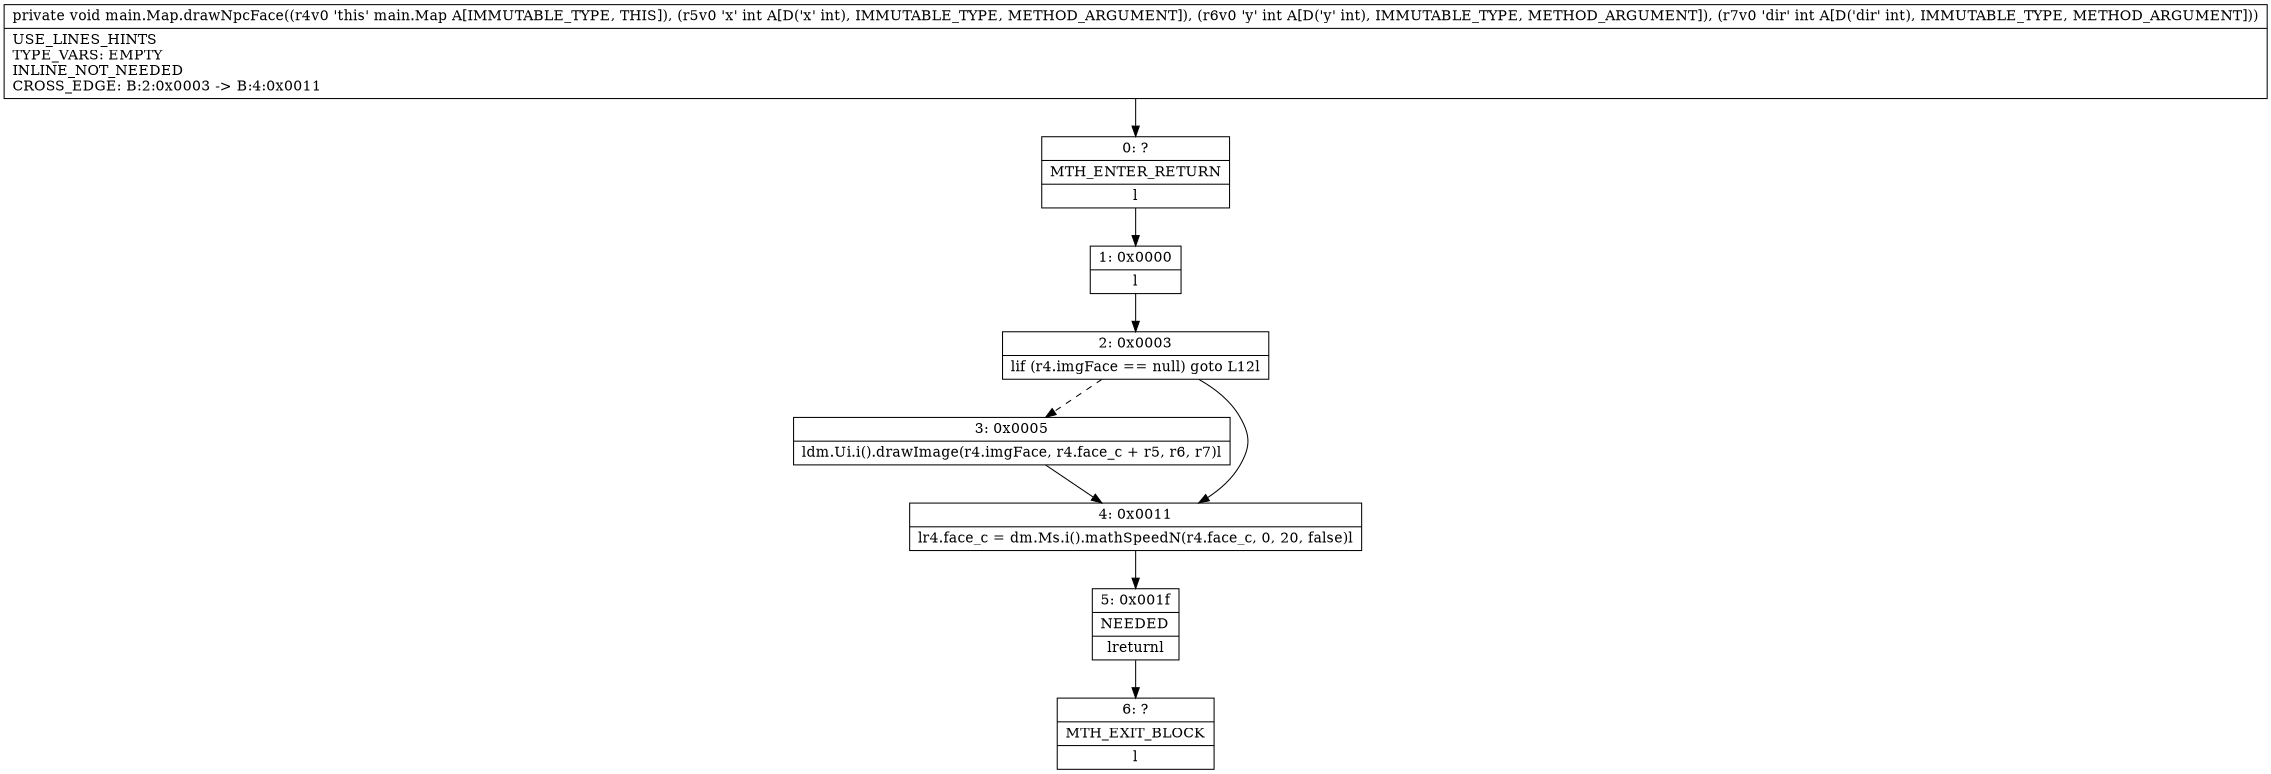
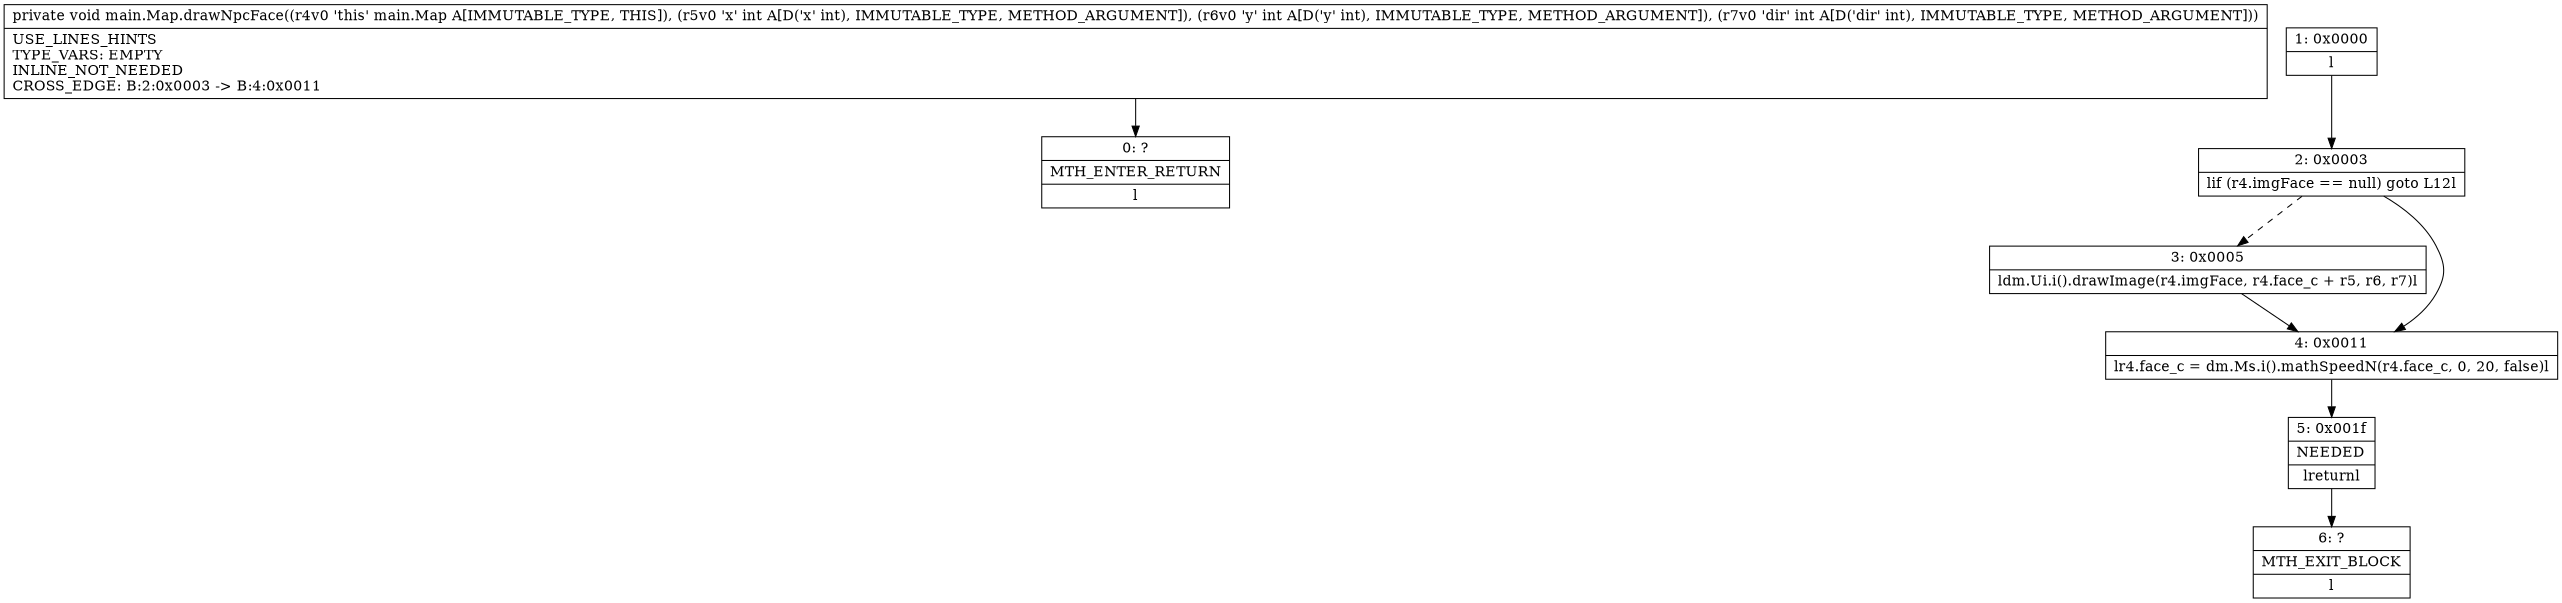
(1136, 222) -> none
